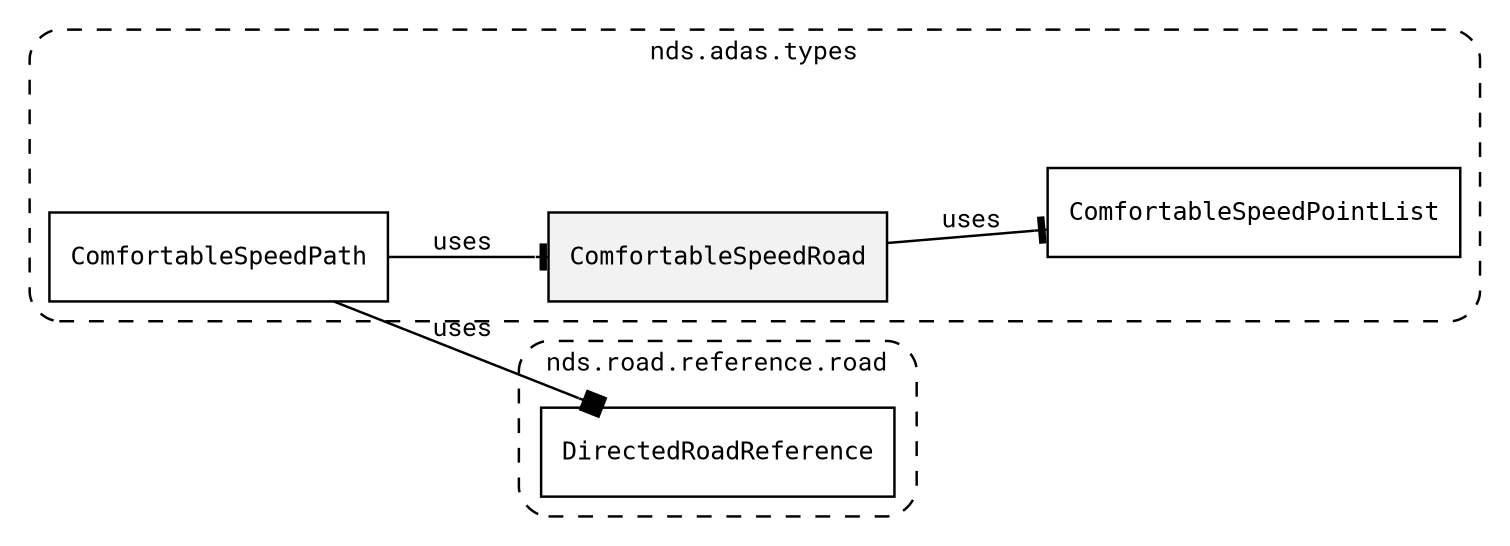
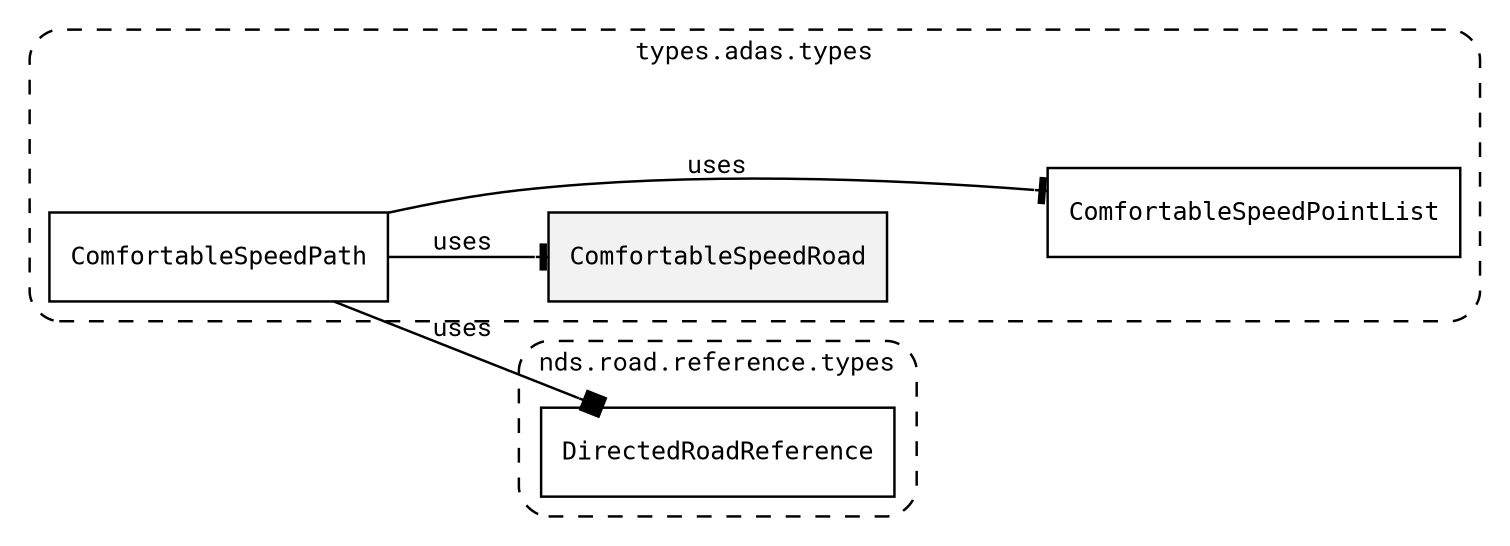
(755, 53) -> (755, 53)
(961, 237) -> (710, 179)
(718, 364) -> (718, 364)
